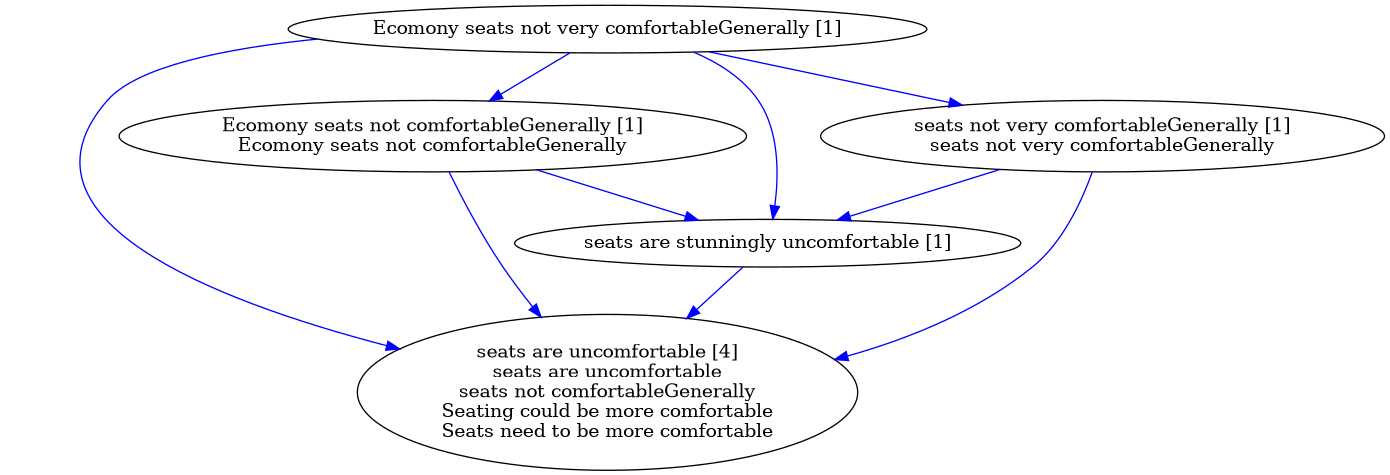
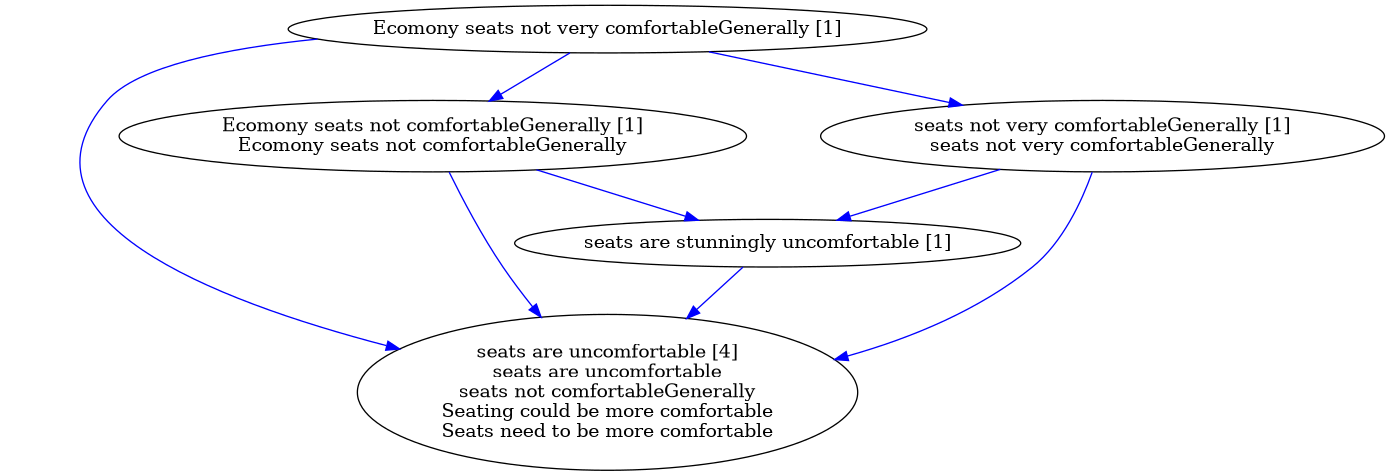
(765, 112) -> none
